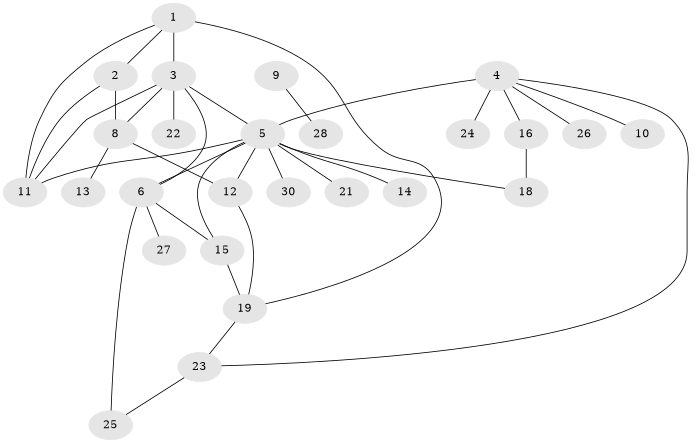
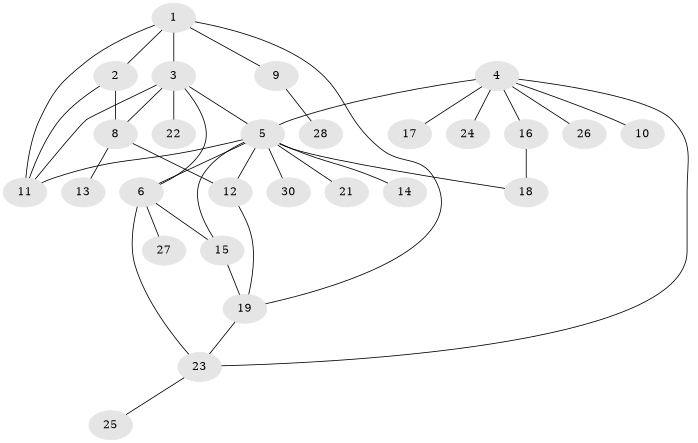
none -> (225, 47)
none -> (410, 134)
(118, 308) -> (143, 286)
